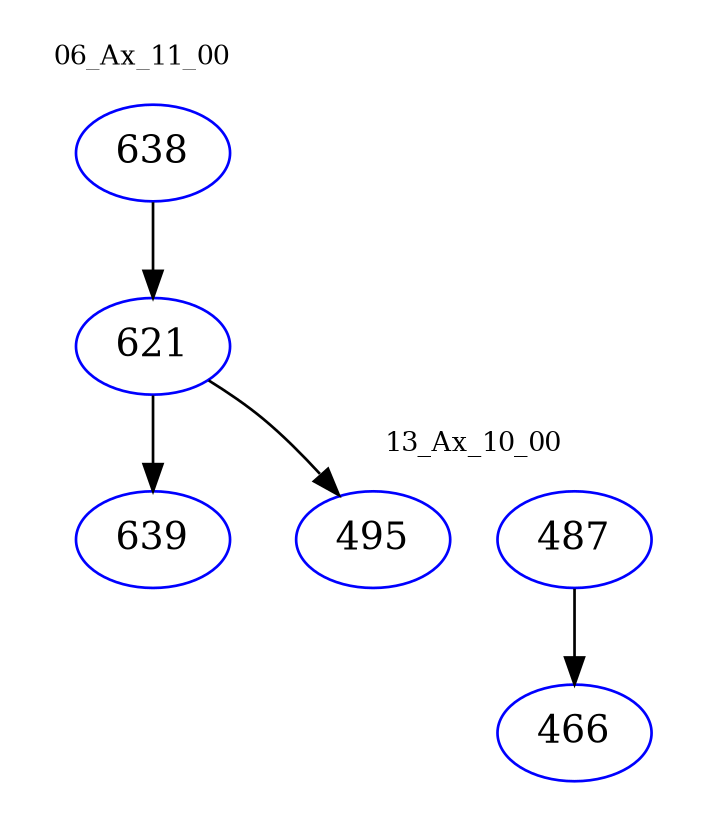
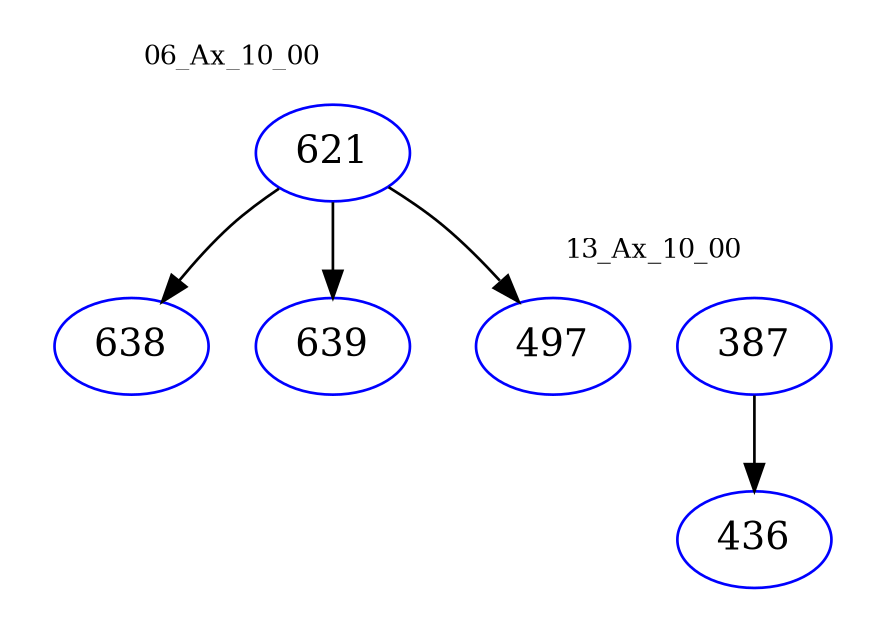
(142, 58) -> (232, 58)
(153, 237) -> (225, 231)
(373, 540) -> (553, 346)
(575, 540) -> (754, 346)
(575, 733) -> (754, 540)
